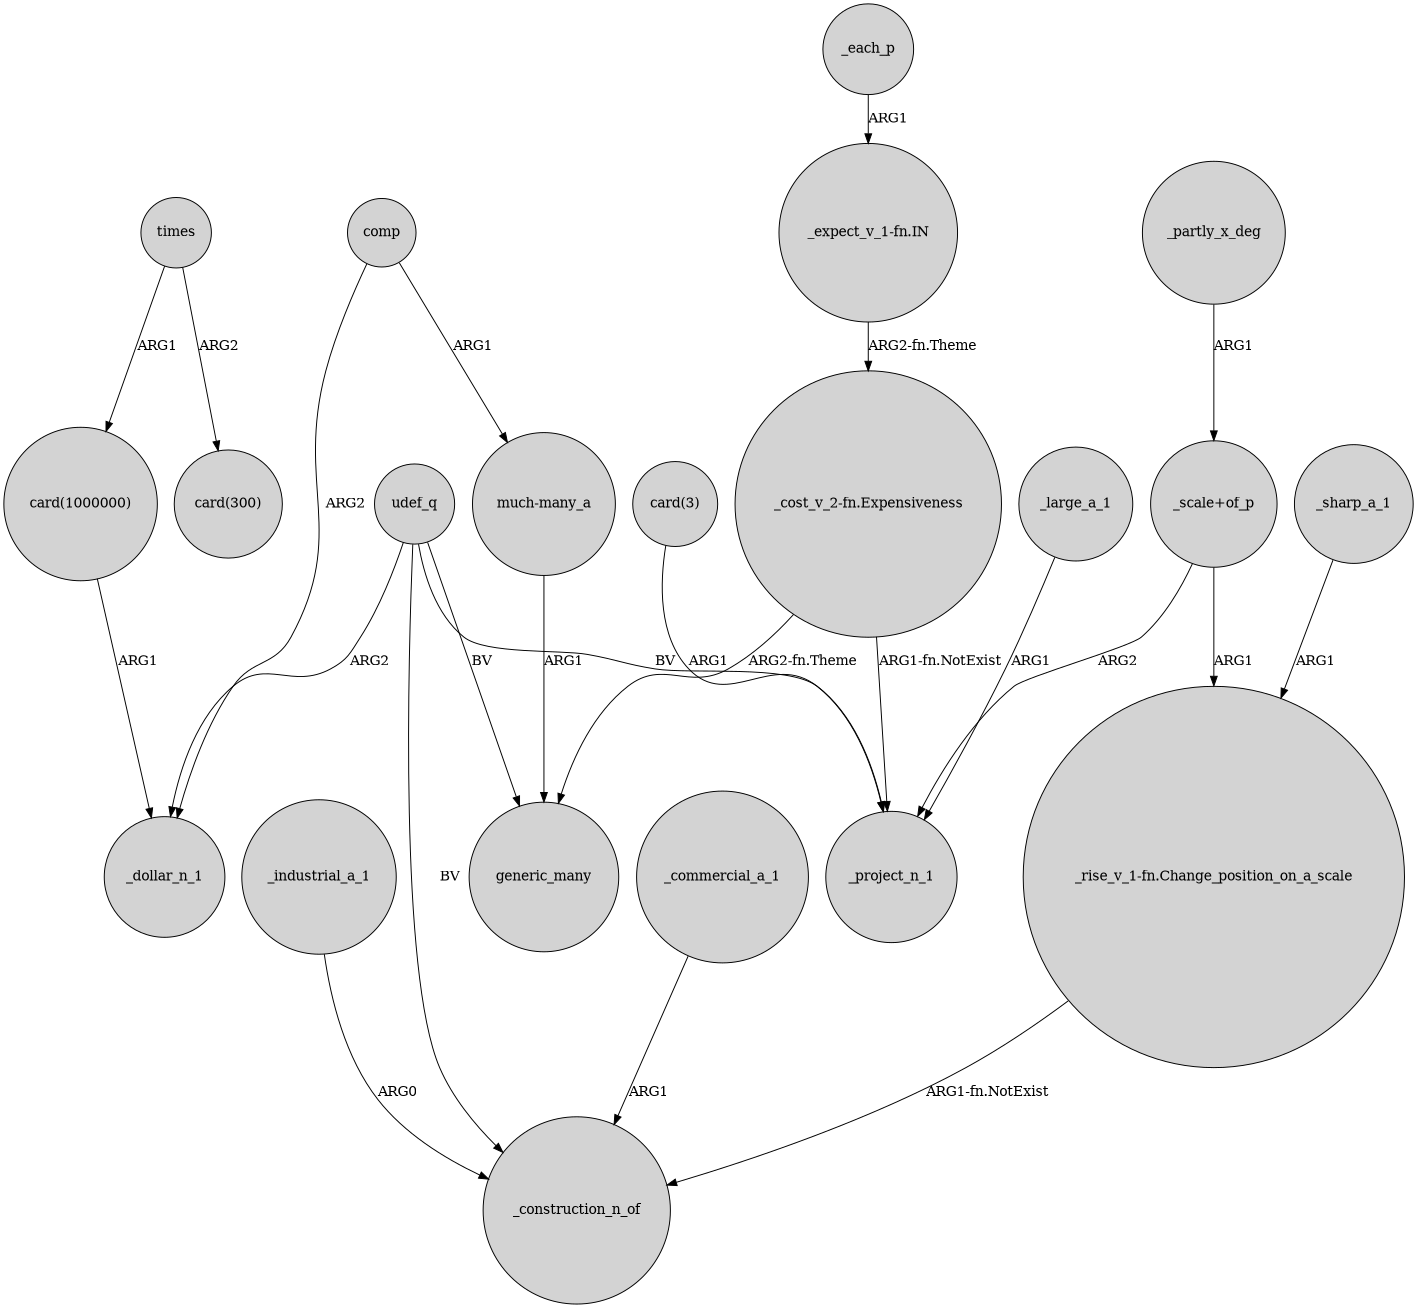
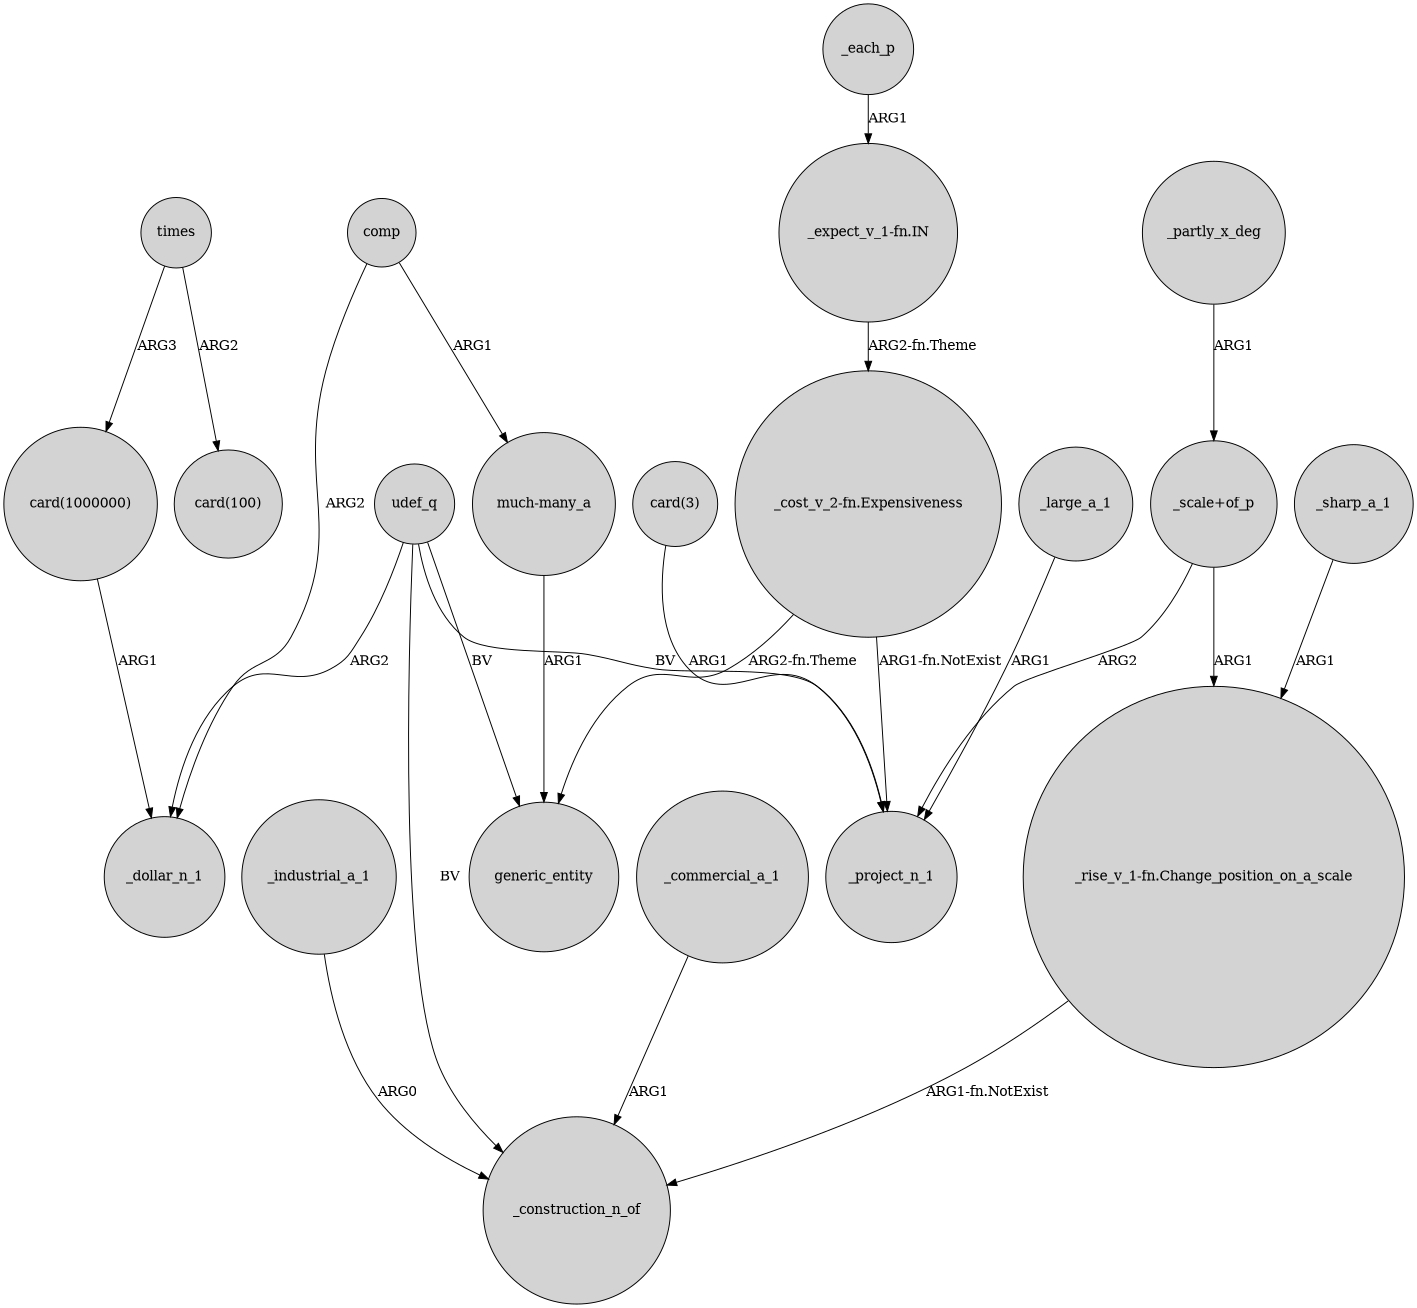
(157, 346) -> (157, 346)
(228, 504) -> (228, 504)
(544, 877) -> (544, 877)
